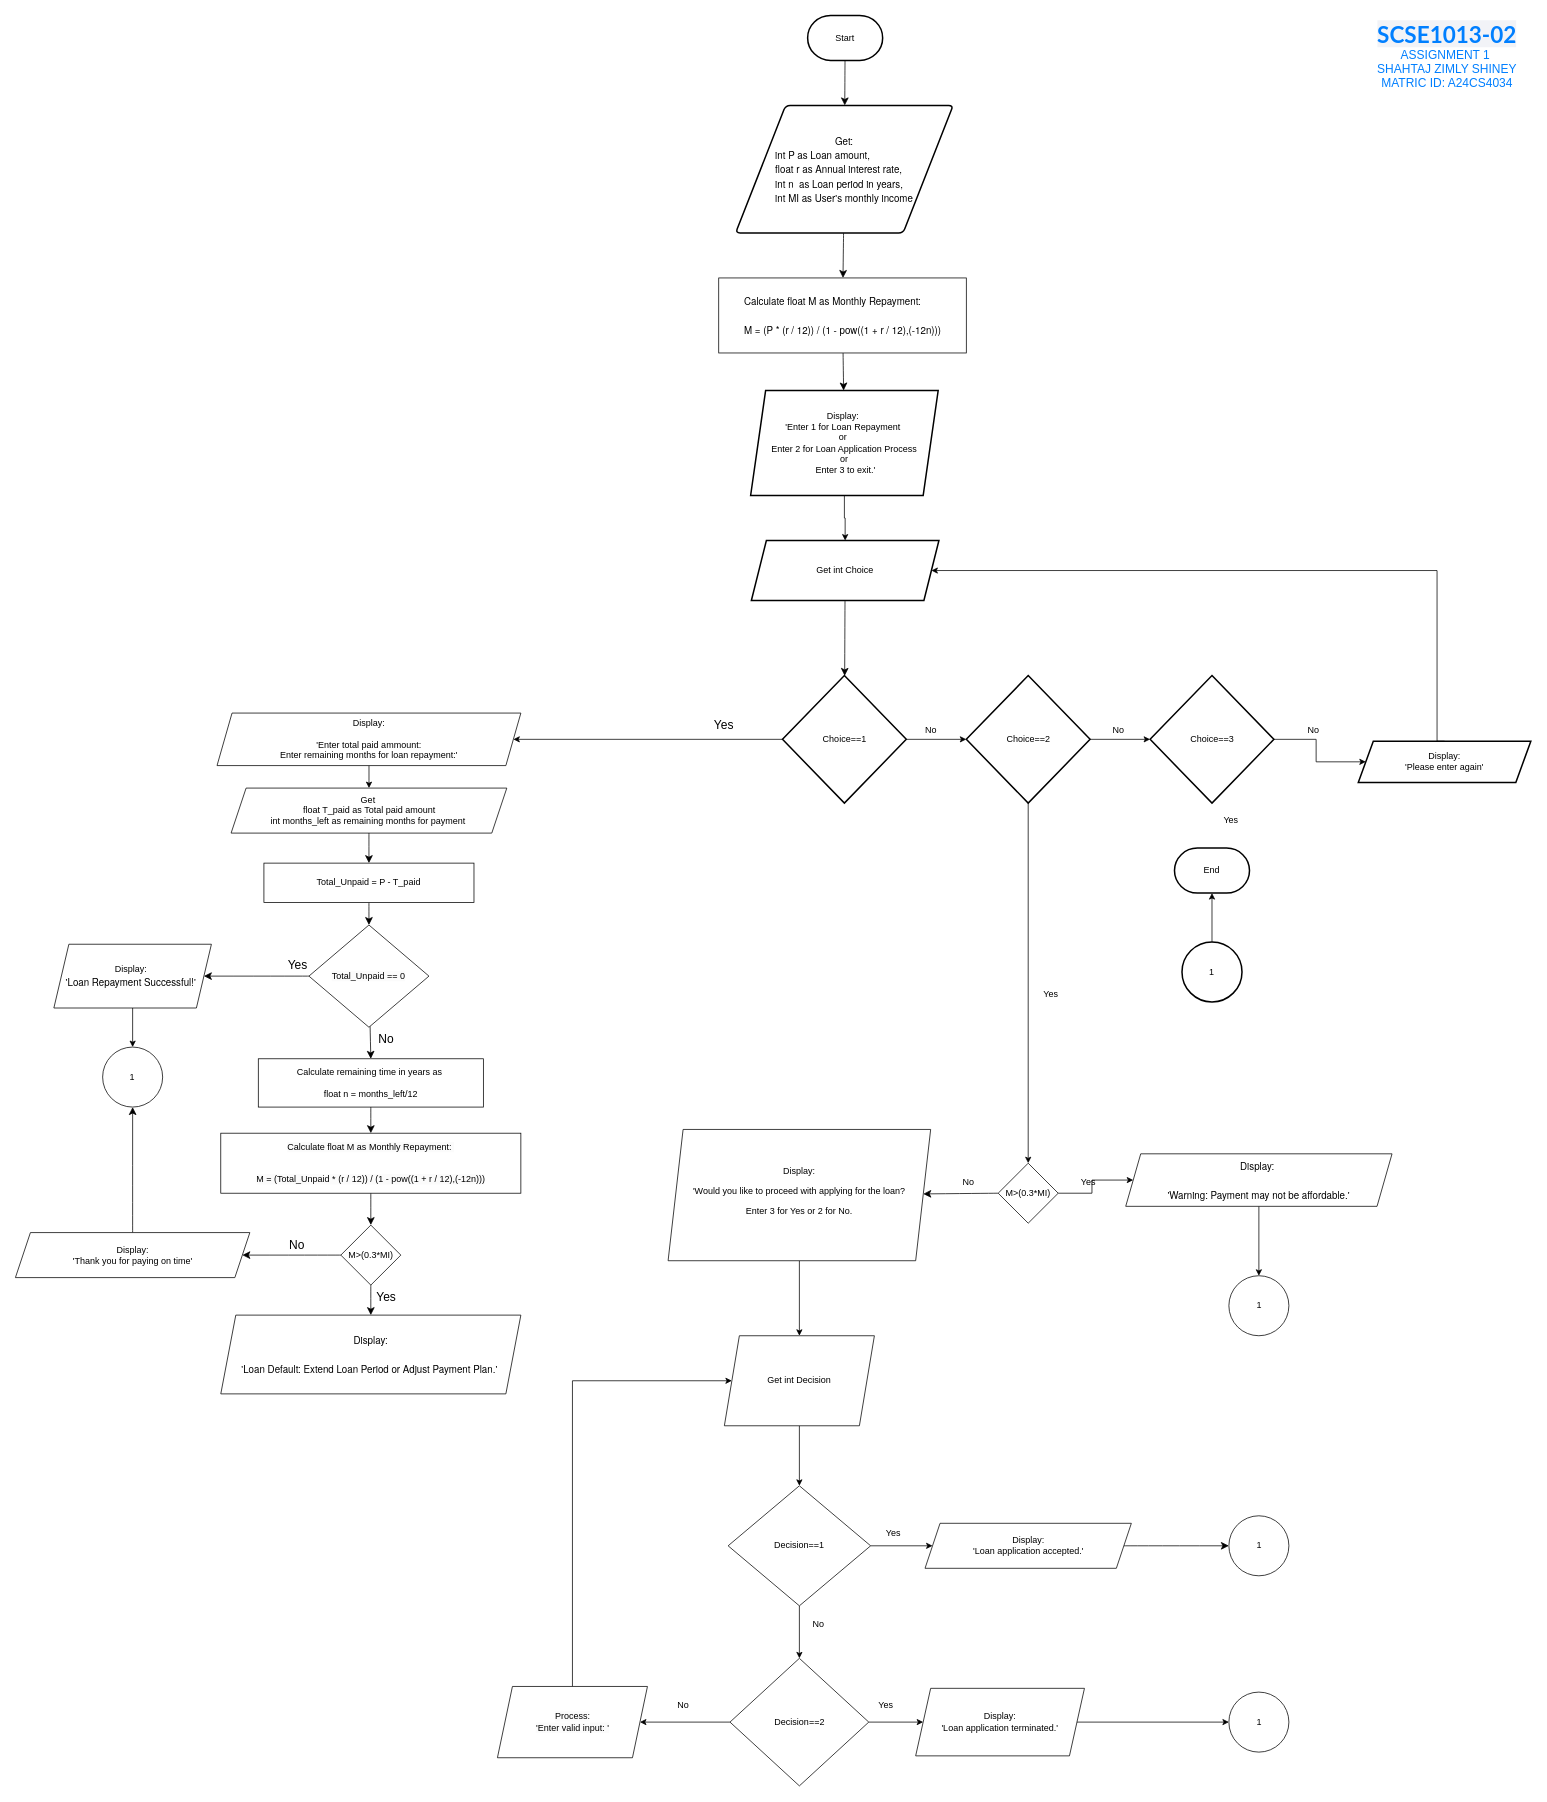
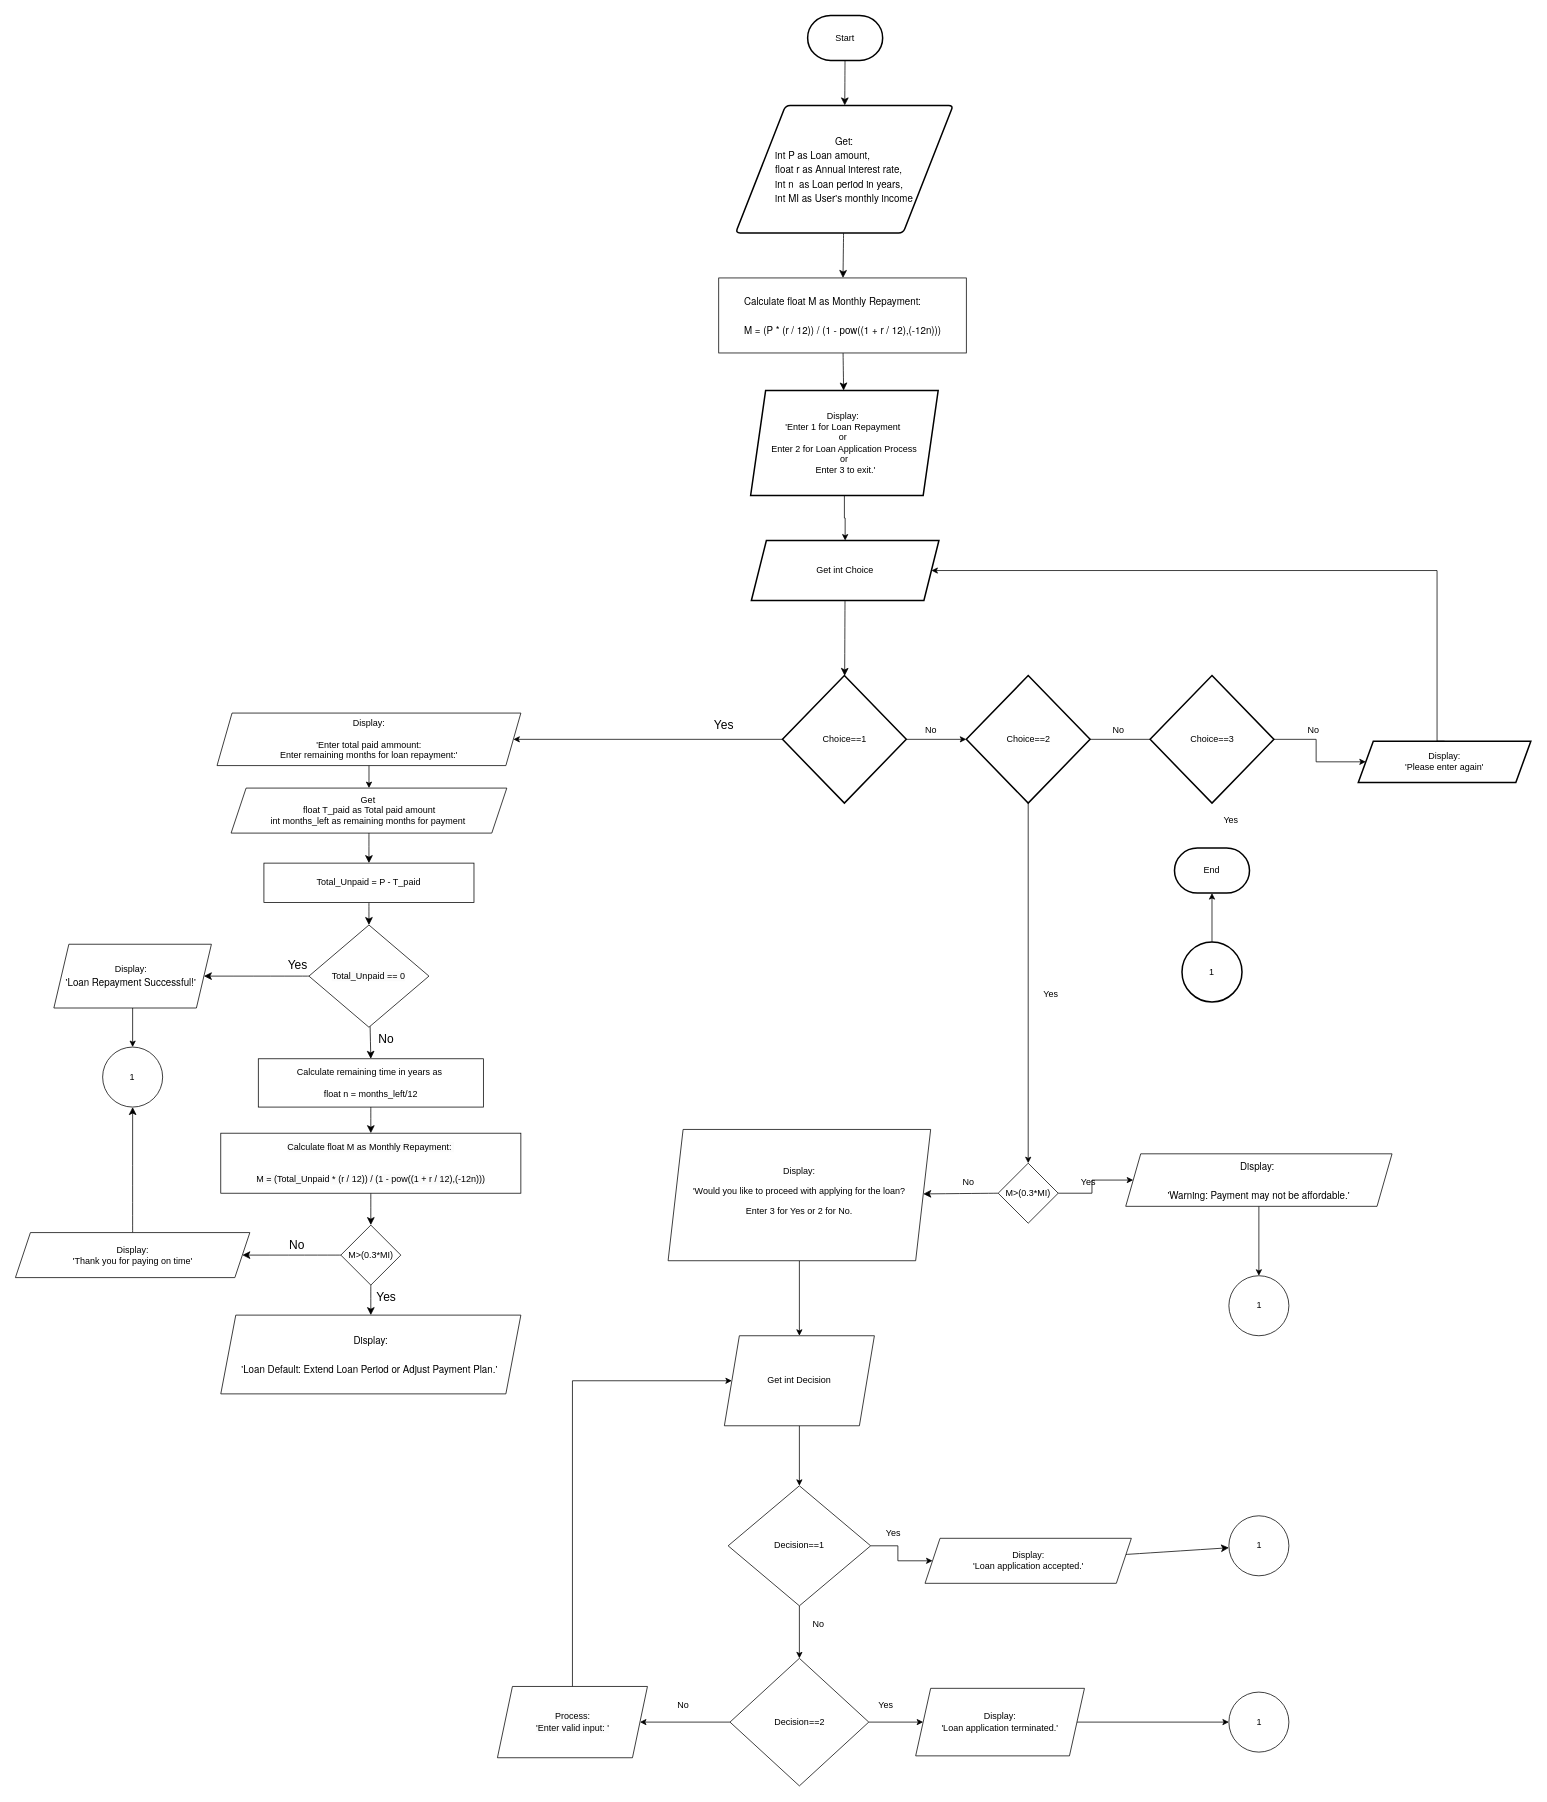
(1446, 55) -> none
(1143, 739) -> (1145, 739)
(1028, 1545) -> (1028, 1560)
